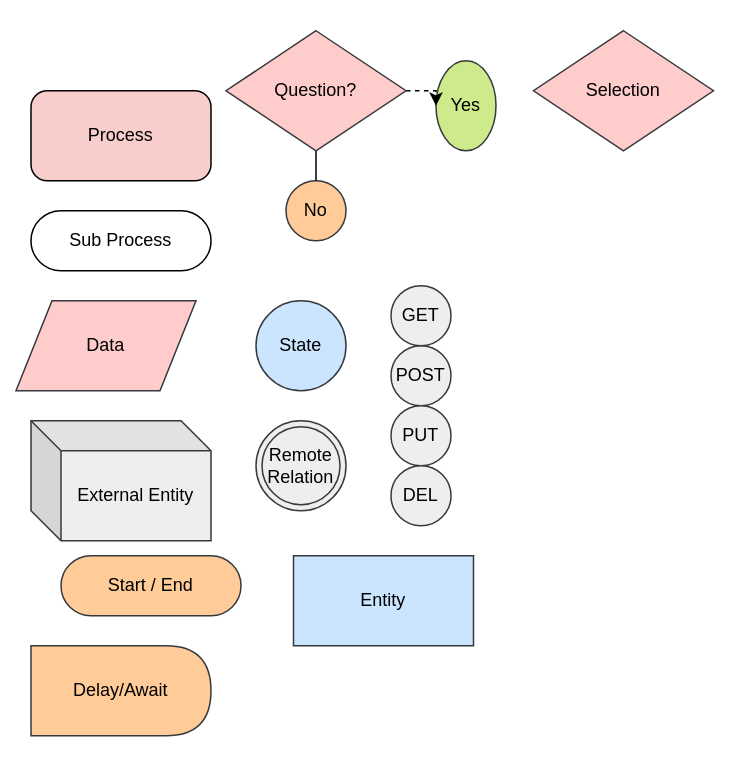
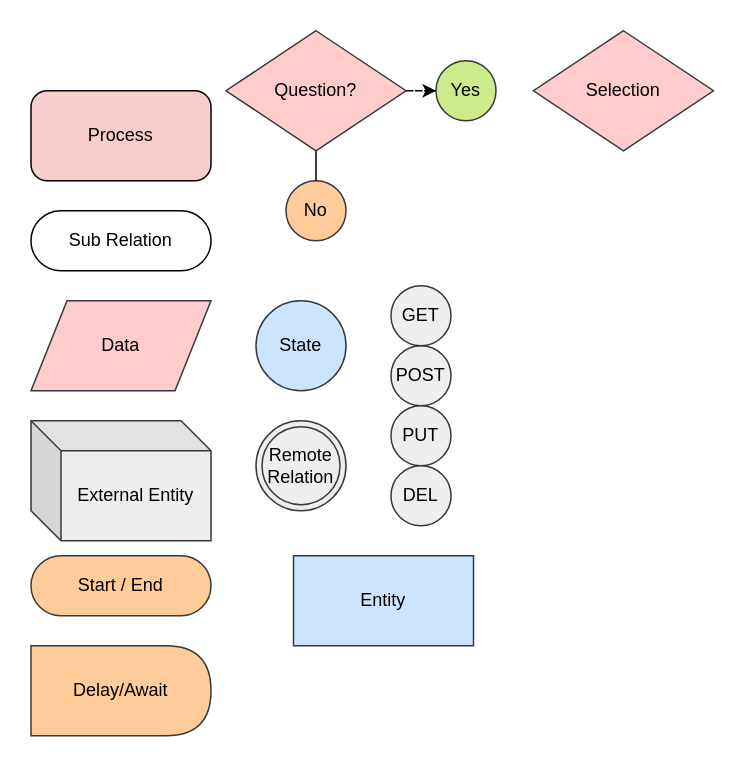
(466, 106) -> (466, 91)
(121, 241) -> (121, 241)
(106, 346) -> (121, 346)
(151, 586) -> (121, 586)
